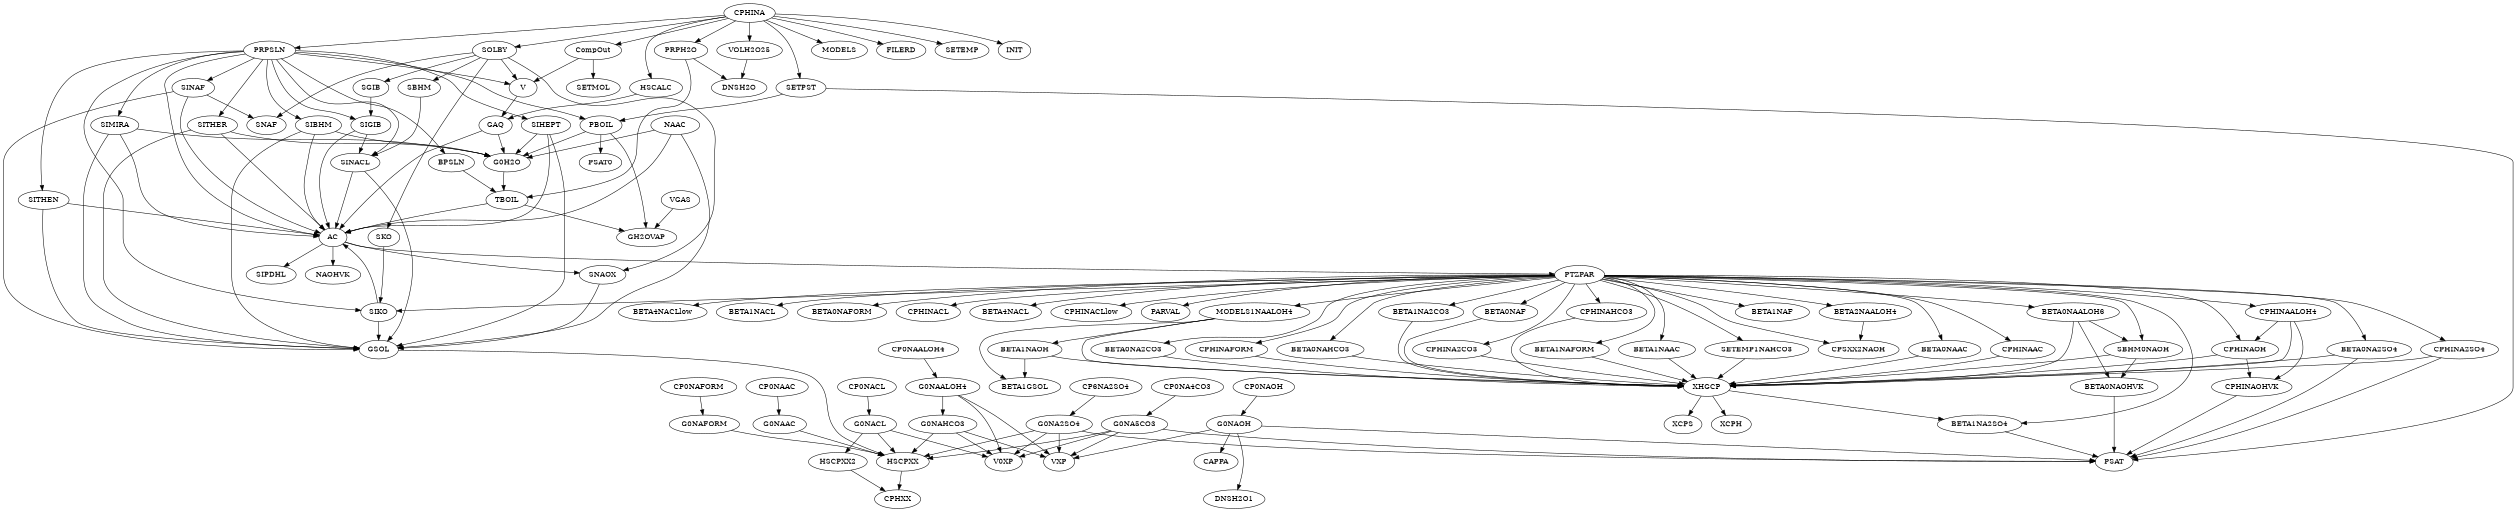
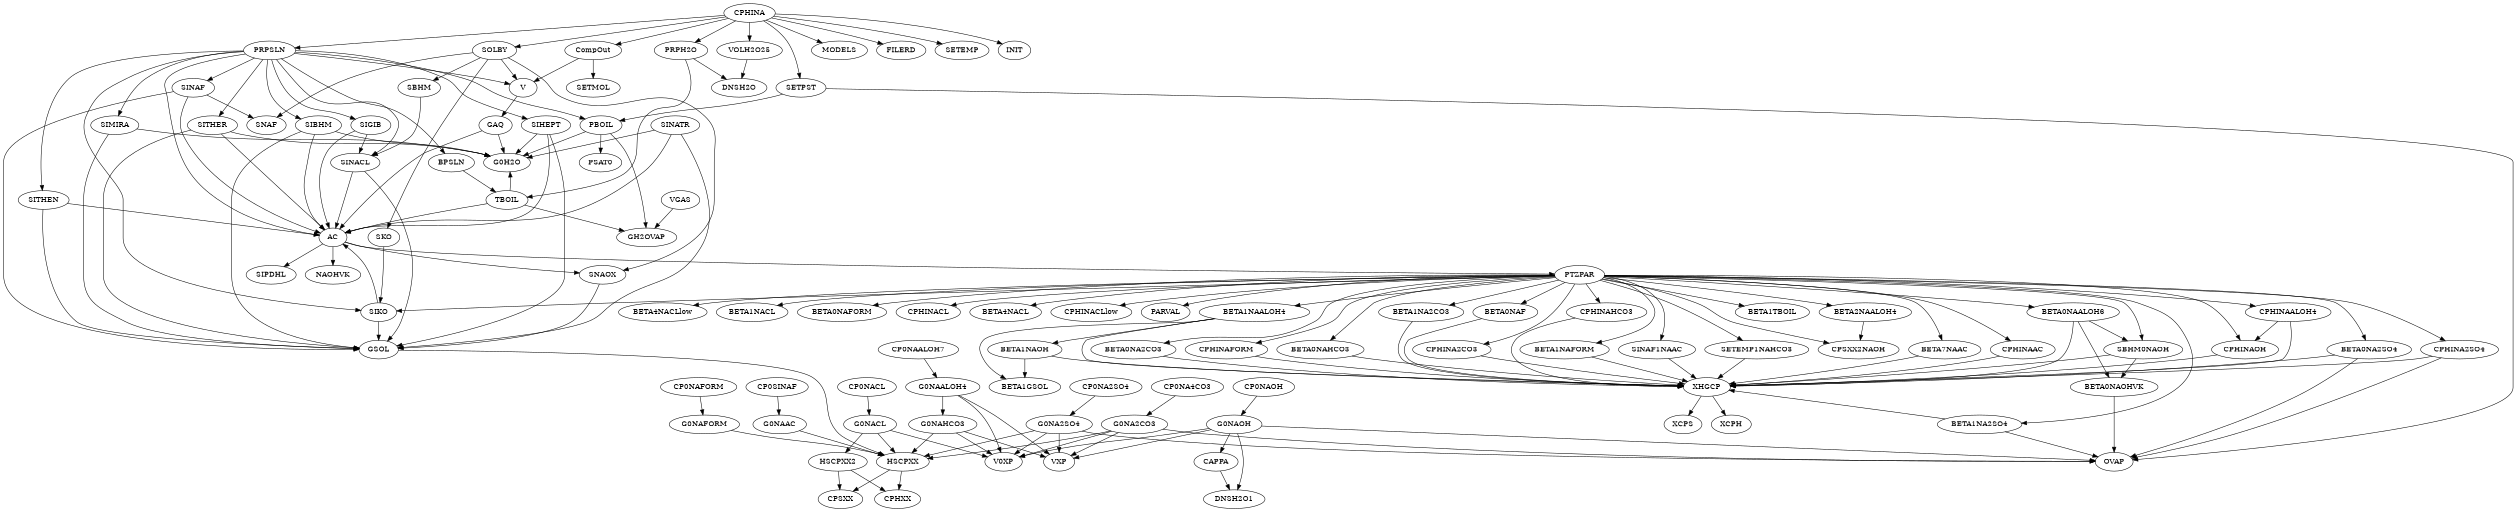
(371, 88) -> none
(656, 88) -> none
(675, 125) -> (675, 125)
(504, 179) -> (510, 184)
(191, 223) -> none
(1254, 312) -> (1254, 312)
(1772, 312) -> (1772, 312)
(918, 350) -> (918, 350)
(1657, 350) -> (1657, 350)
(1945, 350) -> (1945, 350)
(777, 387) -> (777, 387)
(1106, 387) -> (1106, 387)
(2252, 387) -> none
(1834, 405) -> (1840, 405)
(1134, 424) -> (1134, 424)
none -> (1117, 441)
(2114, 462) -> (2114, 462)
none -> (1224, 478)
none -> (840, 499)
